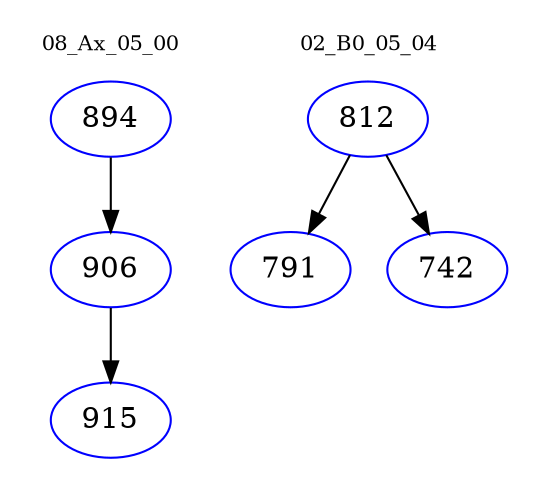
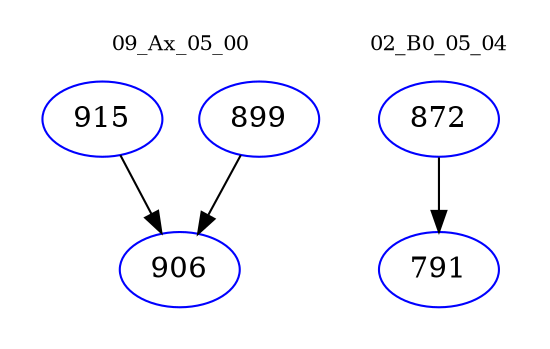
(111, 45) -> (181, 45)
(111, 119) -> (259, 119)
(368, 119) -> (439, 119)
(447, 270) -> none
(111, 335) -> (136, 185)
